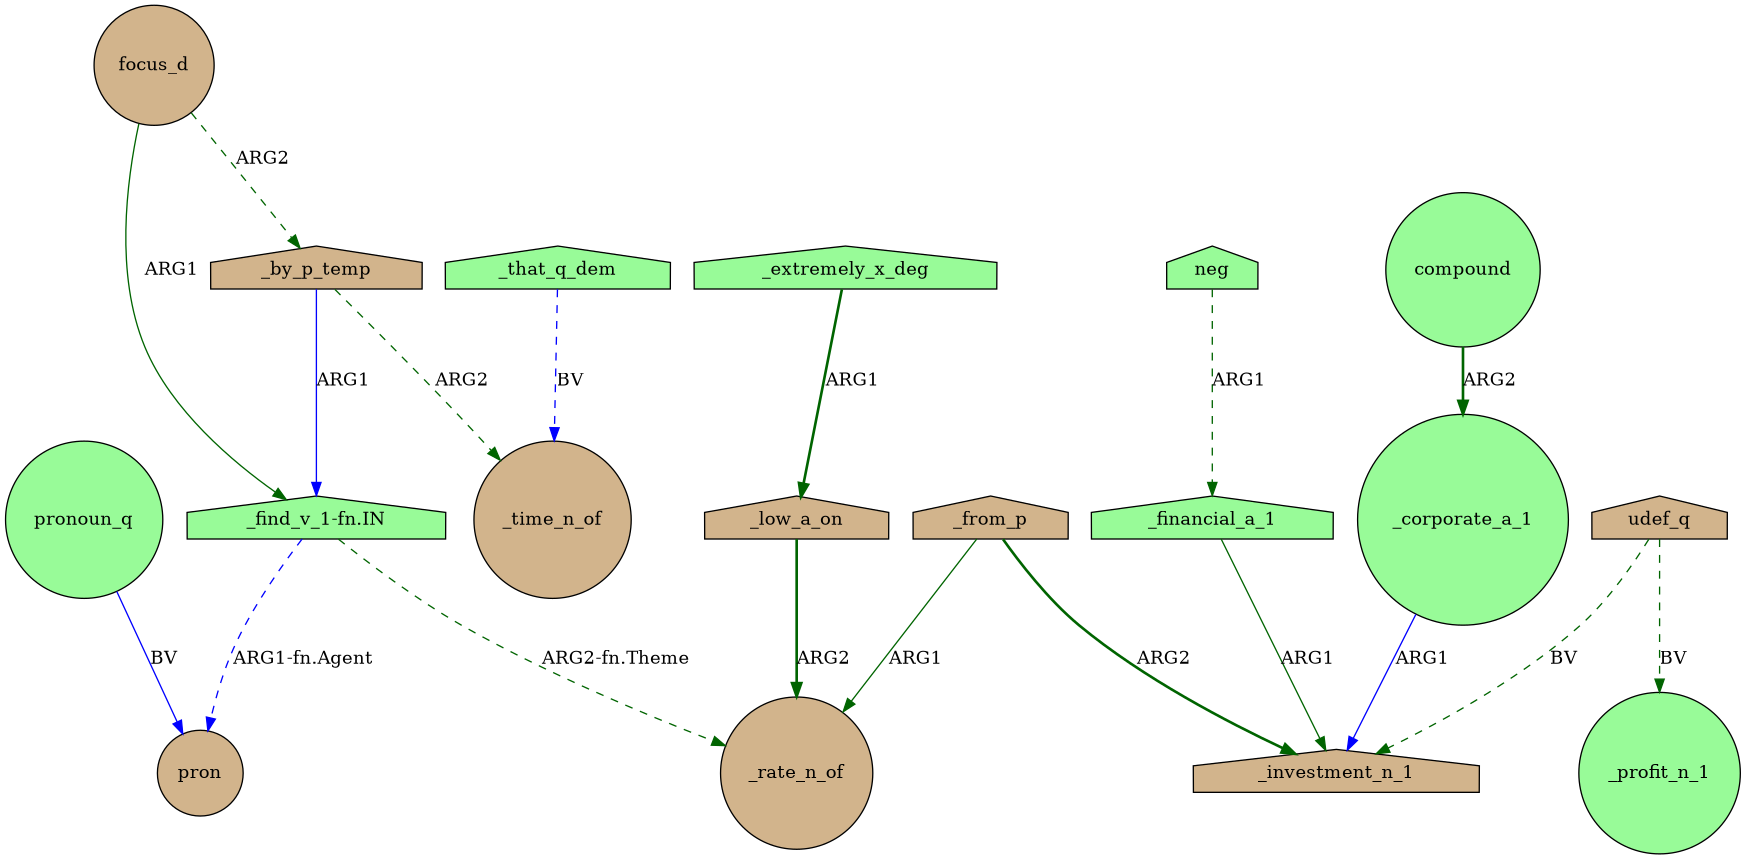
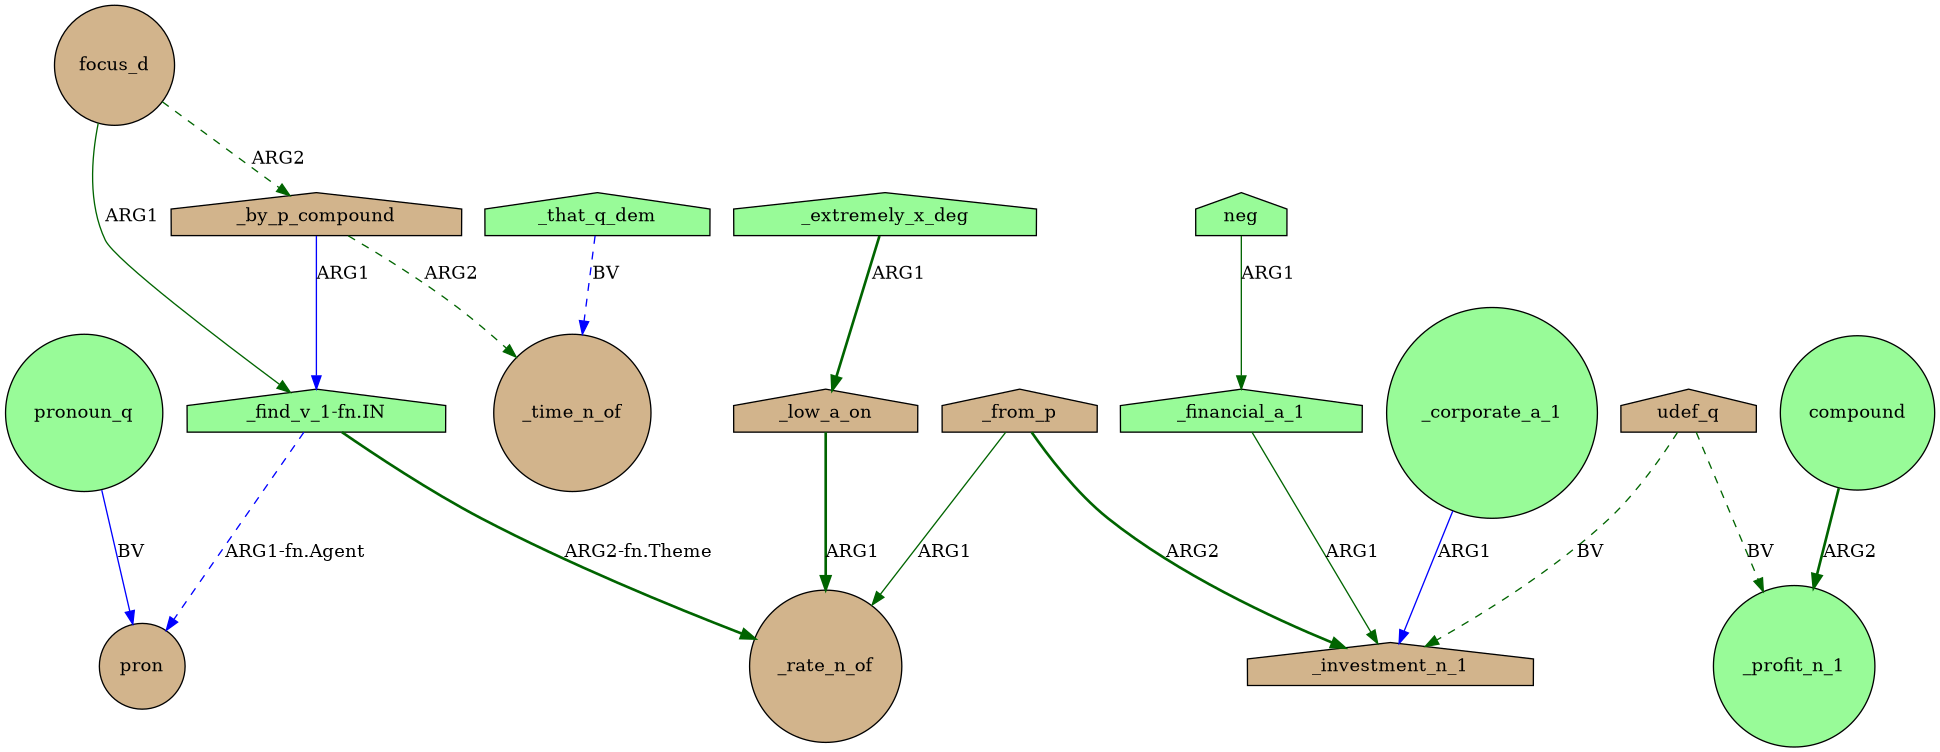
(316, 270) -> (316, 216)
(1463, 374) -> (1828, 531)
(1212, 386) -> (1241, 306)
(517, 655) -> (536, 545)
(824, 659) -> (853, 552)
